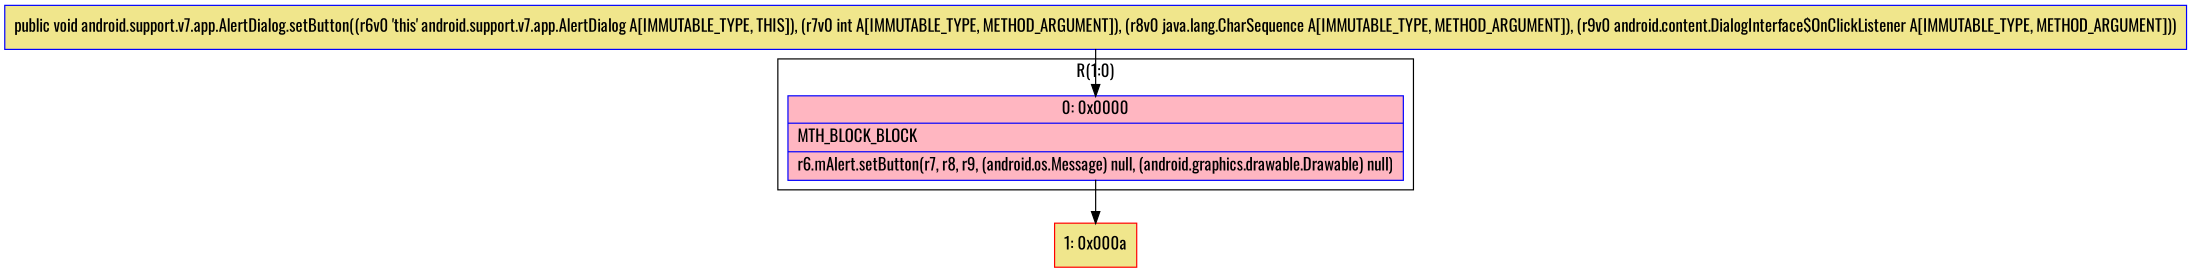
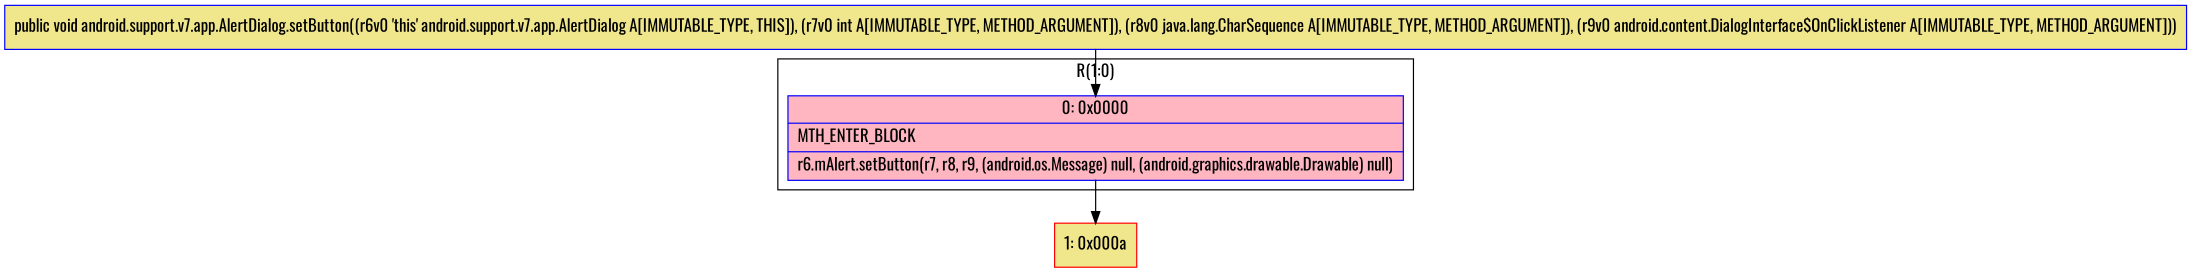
(858, 137) -> (857, 137)
